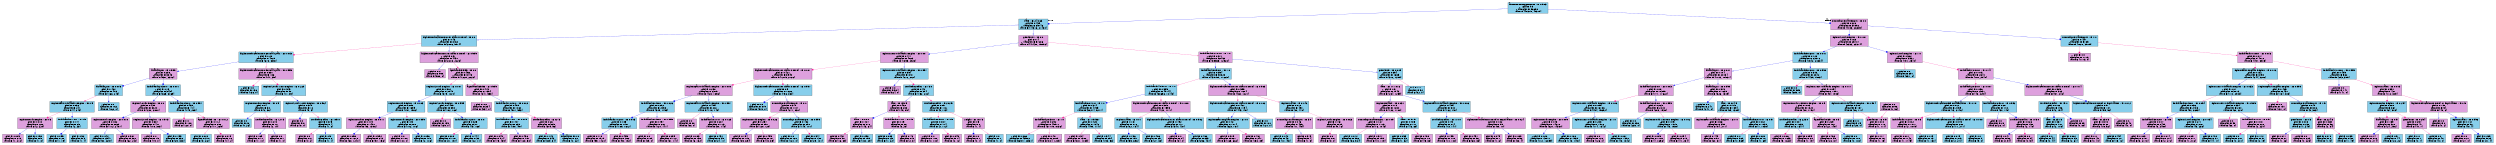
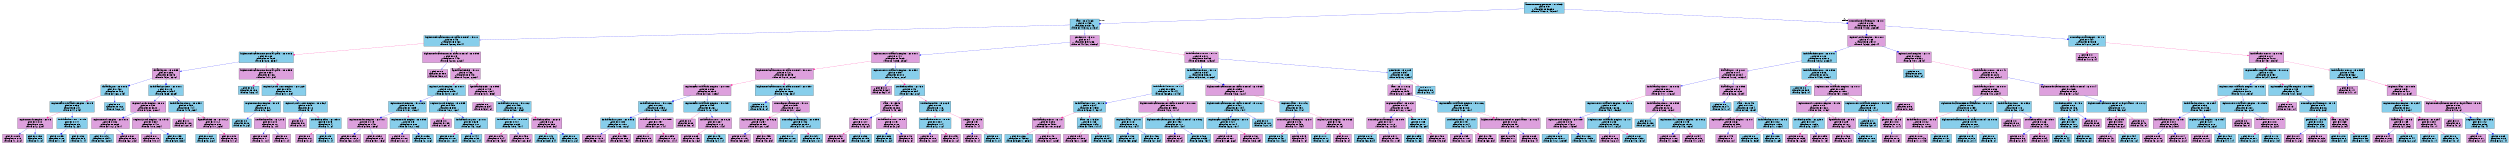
(570, 138) -> (570, 138)
none -> (1321, 138)
(2324, 138) -> (2339, 138)
